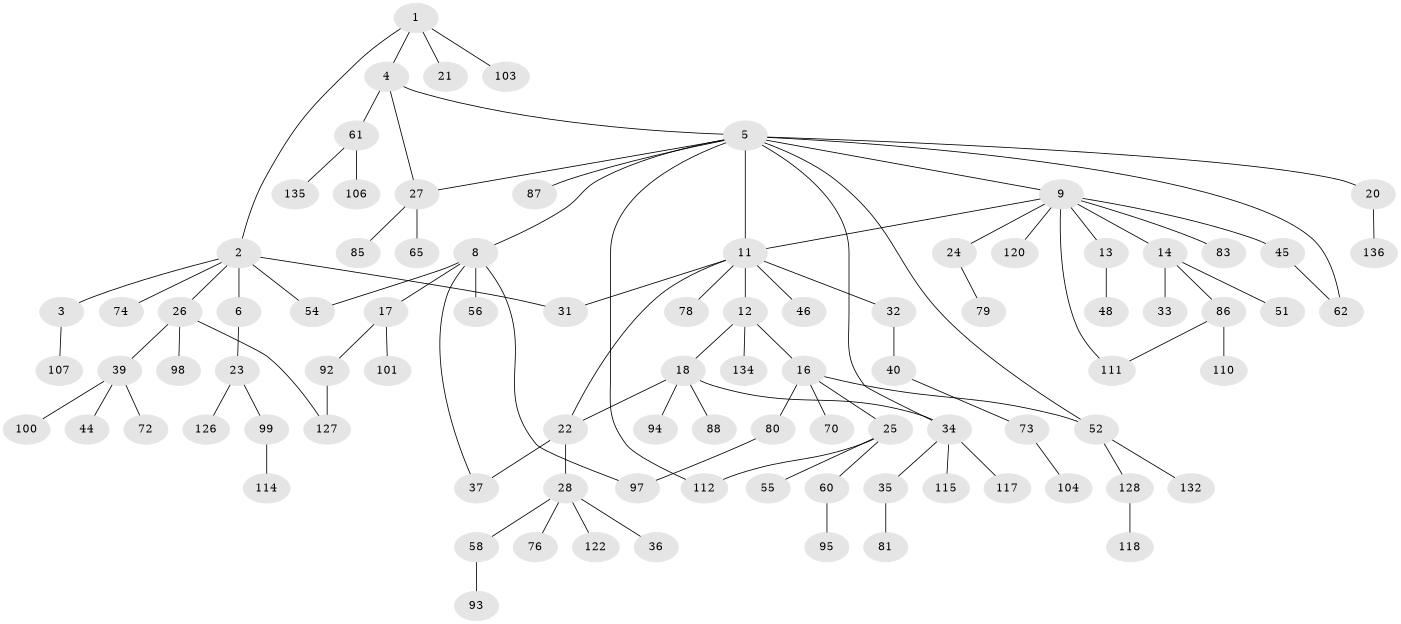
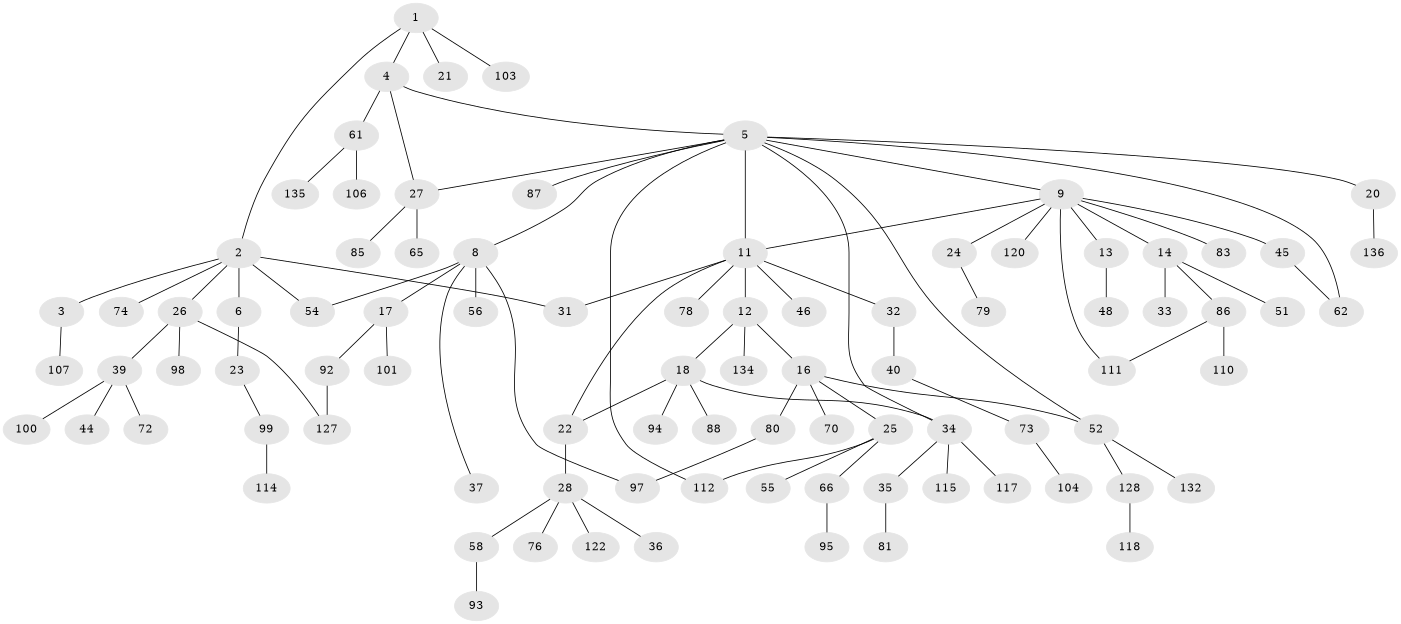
(206, 430) -> none
(521, 459) -> none
(827, 488) -> (827, 488)
